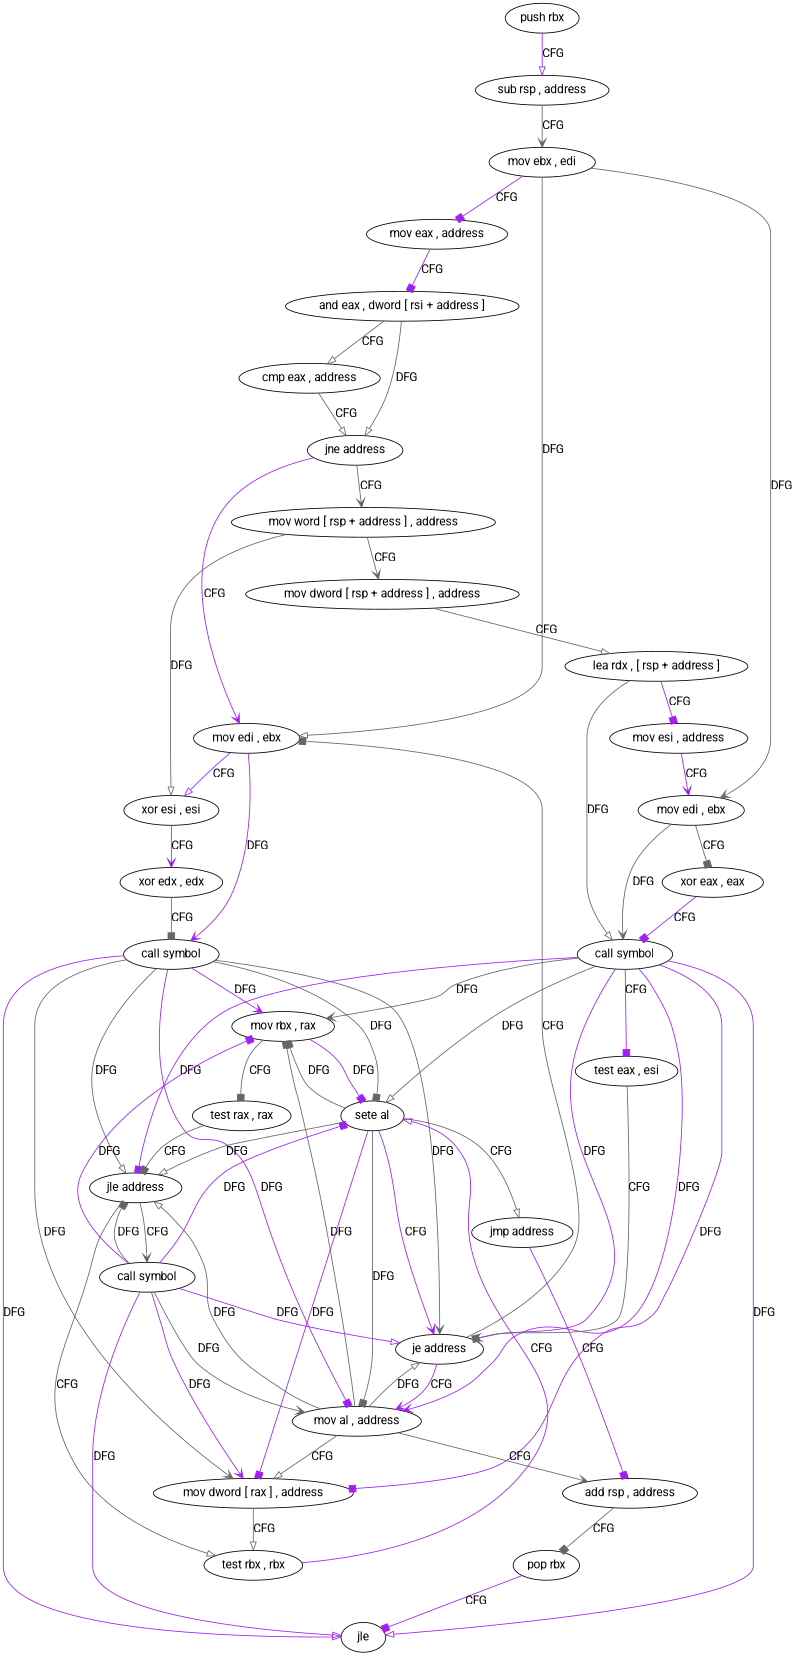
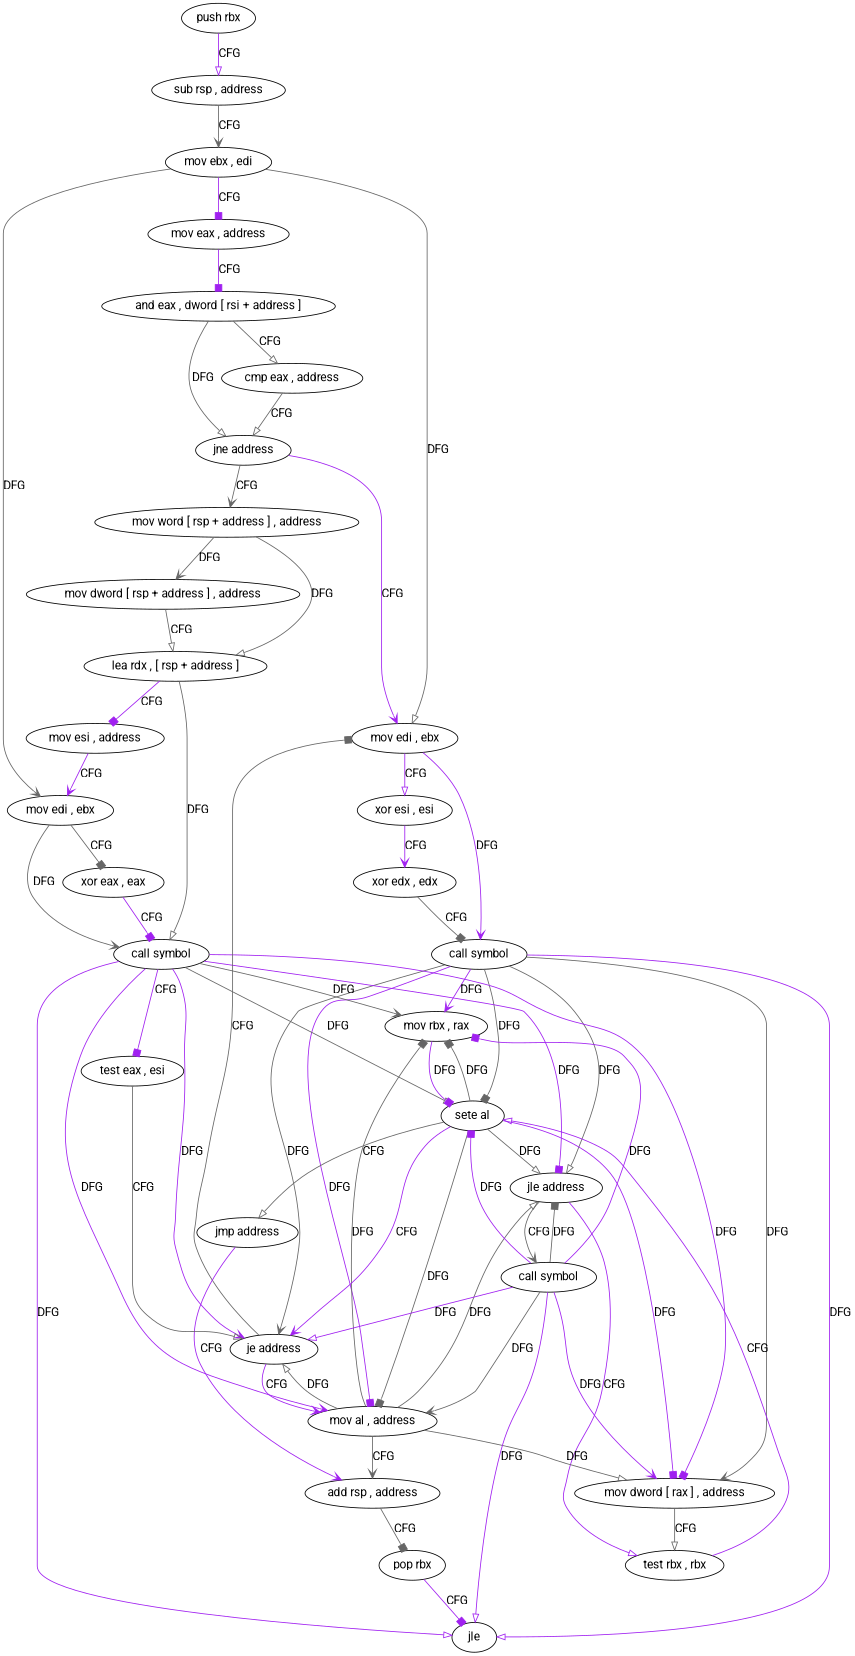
(385, 558) -> (210, 558)
(171, 627) -> (311, 599)
(242, 1116) -> none
(627, 1273) -> (132, 1249)
(582, 1363) -> (213, 1385)
(56, 1410) -> (601, 1393)
(322, 1457) -> (577, 1457)
